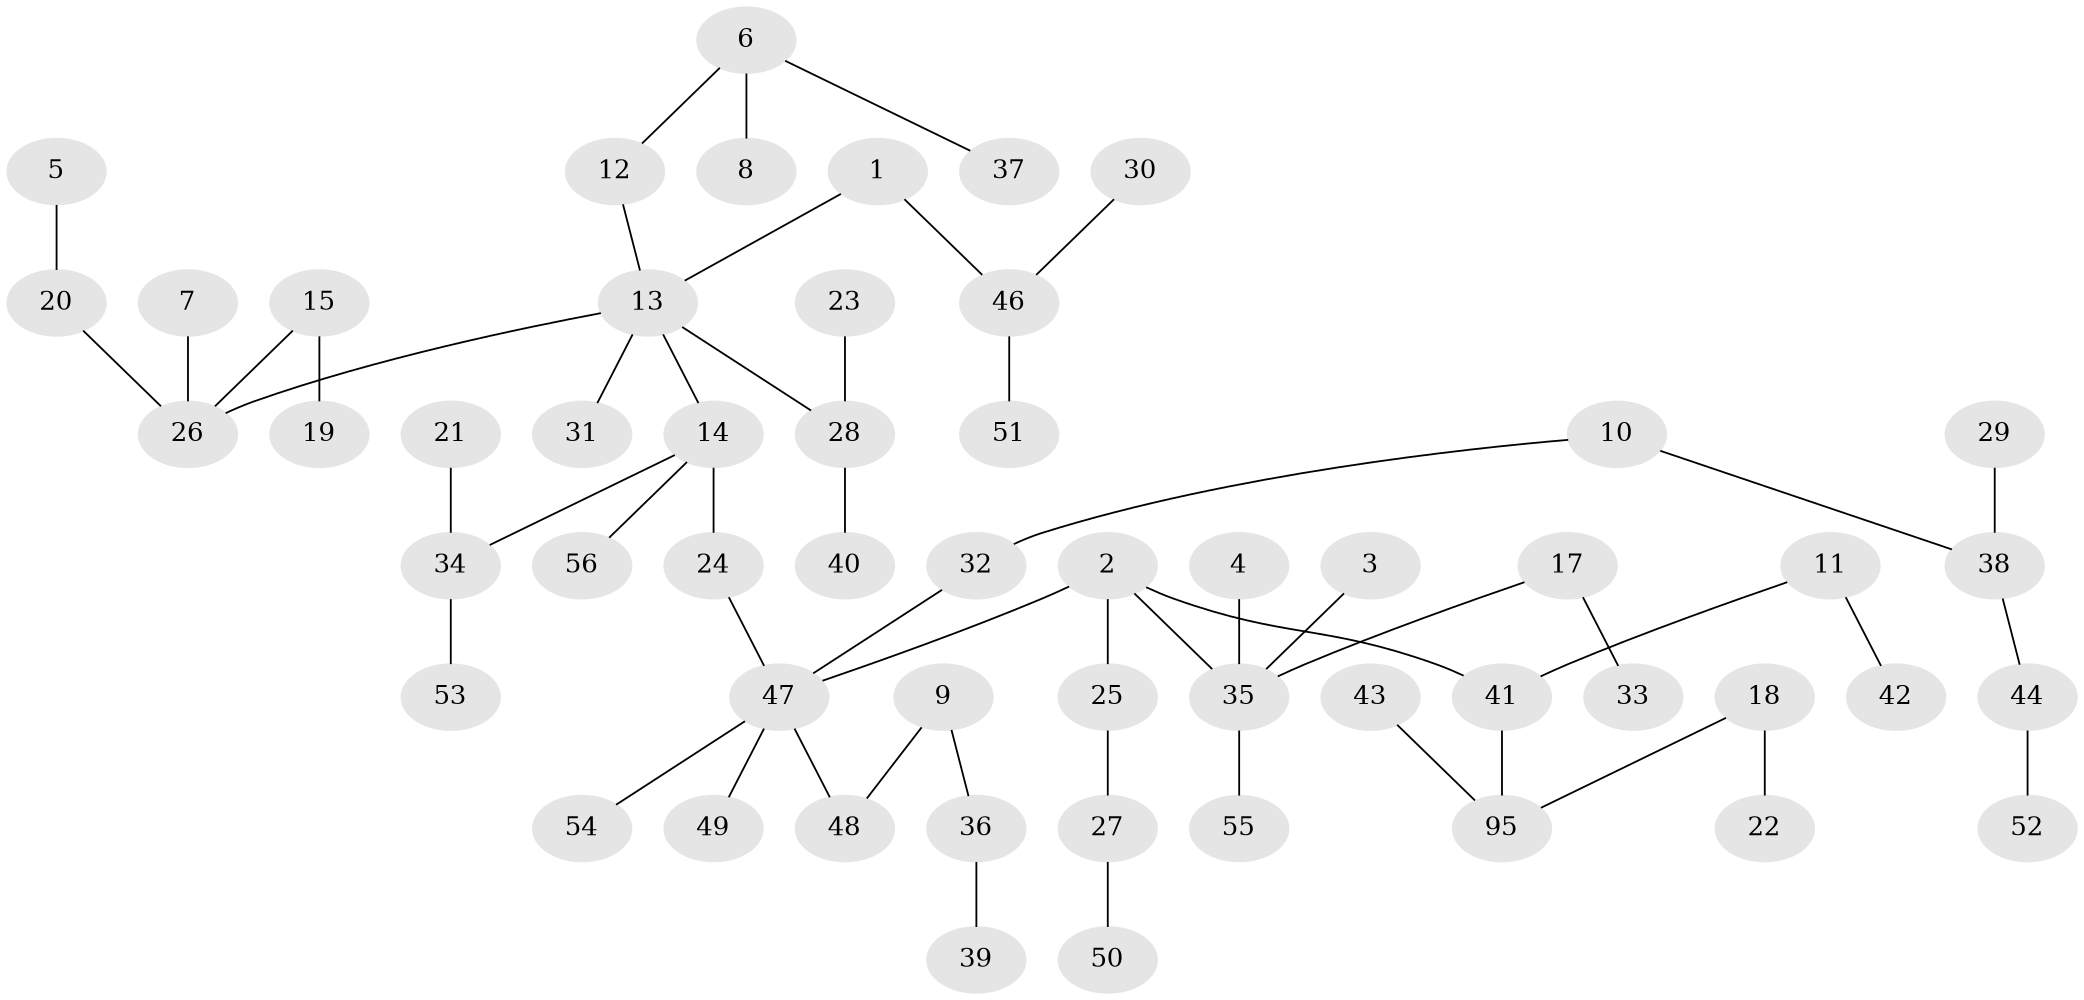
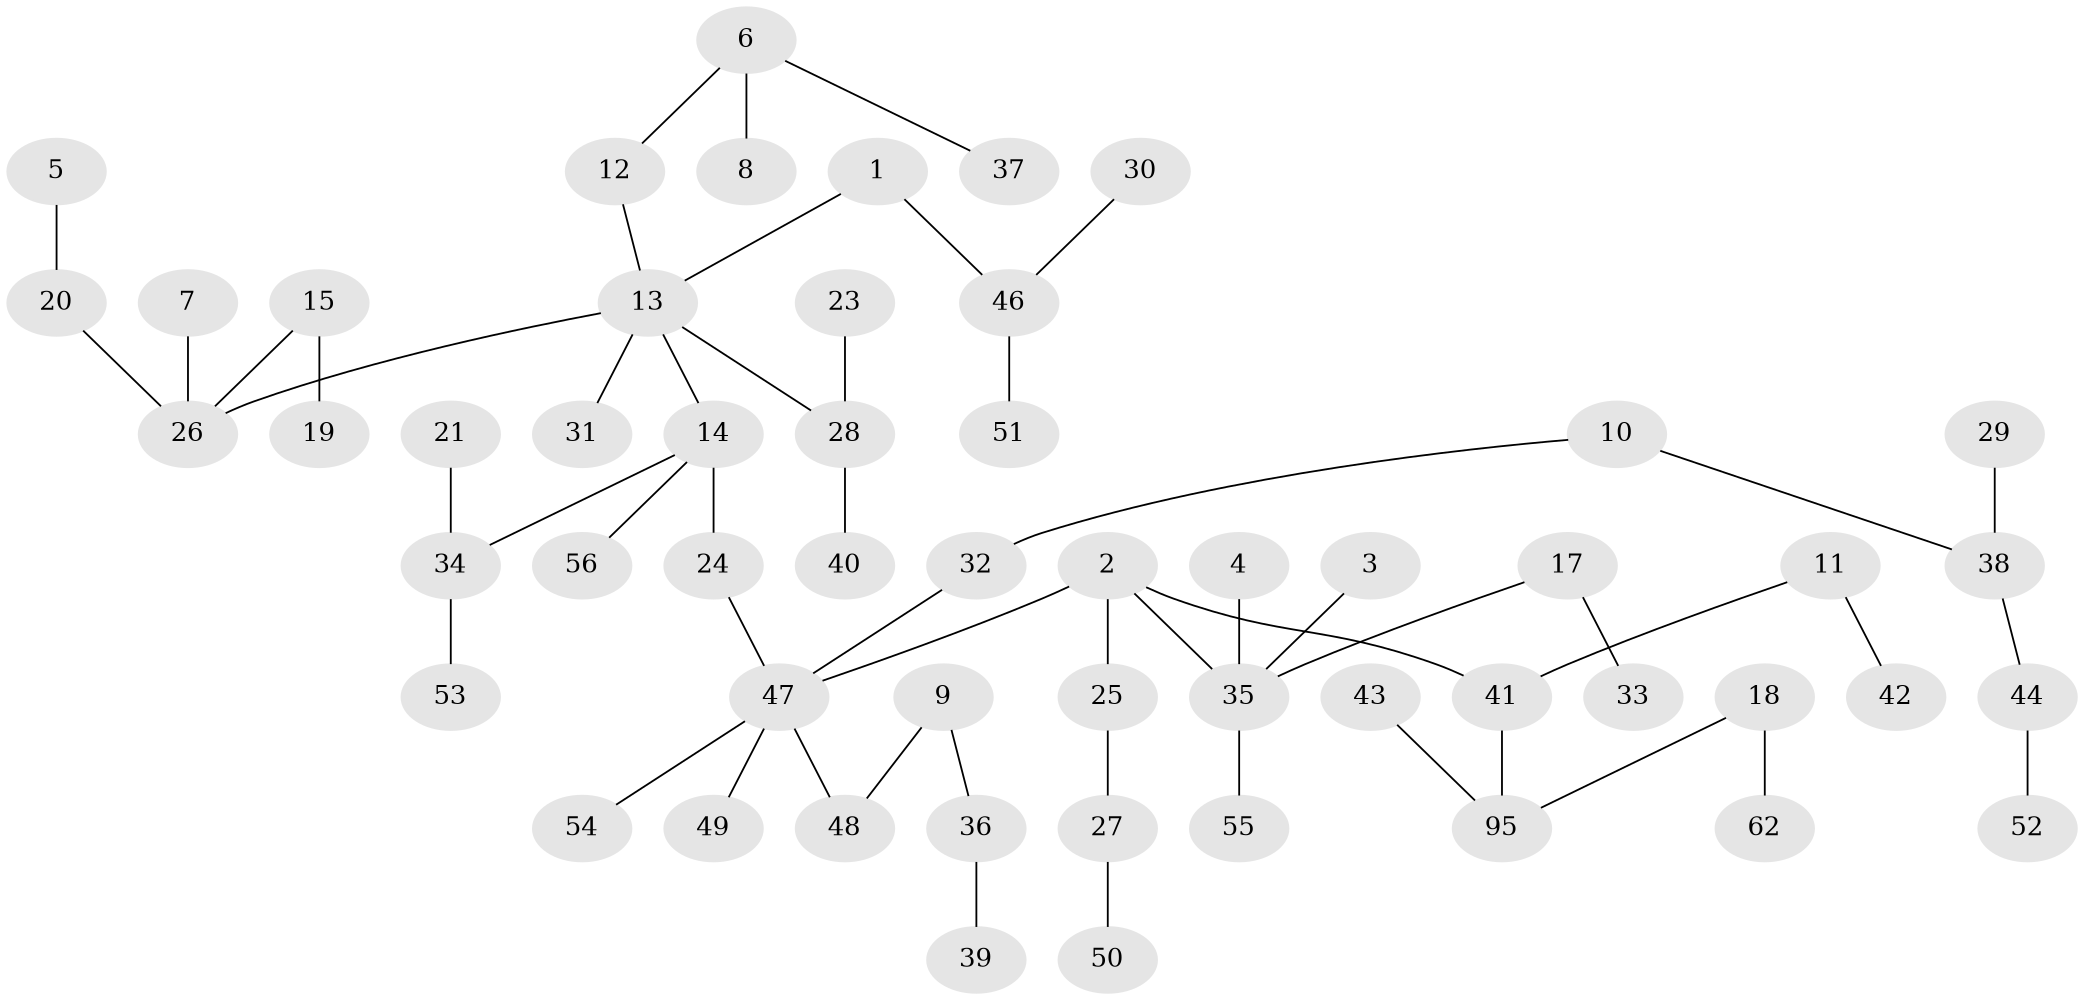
(1765, 829) -> (1765, 829)
